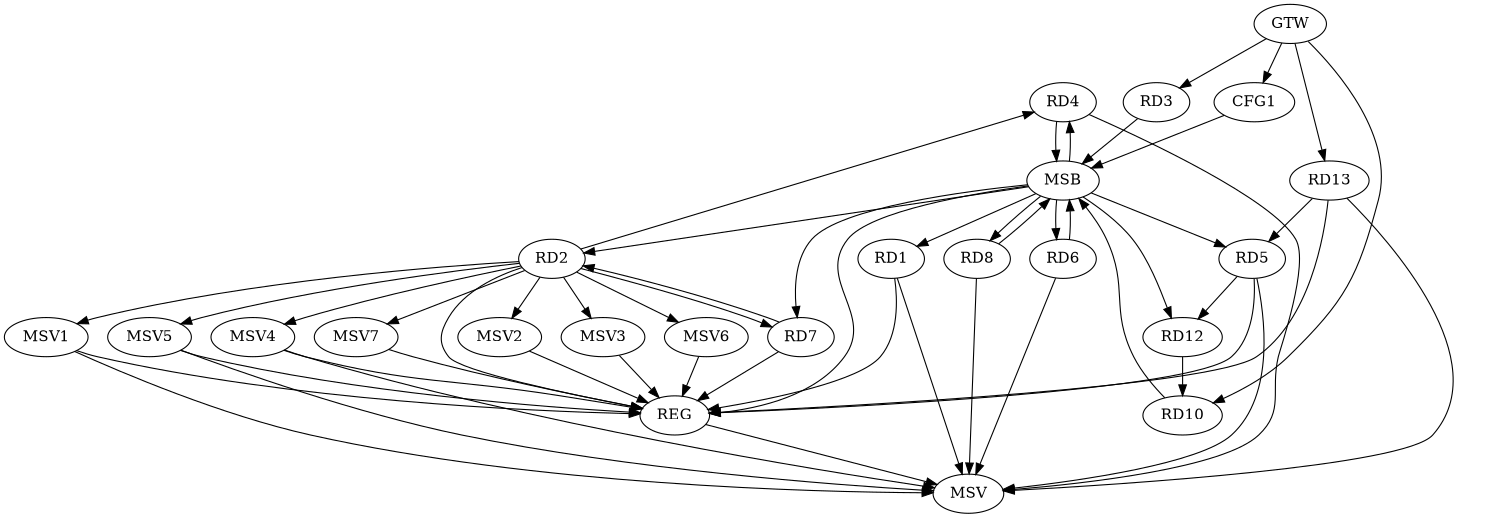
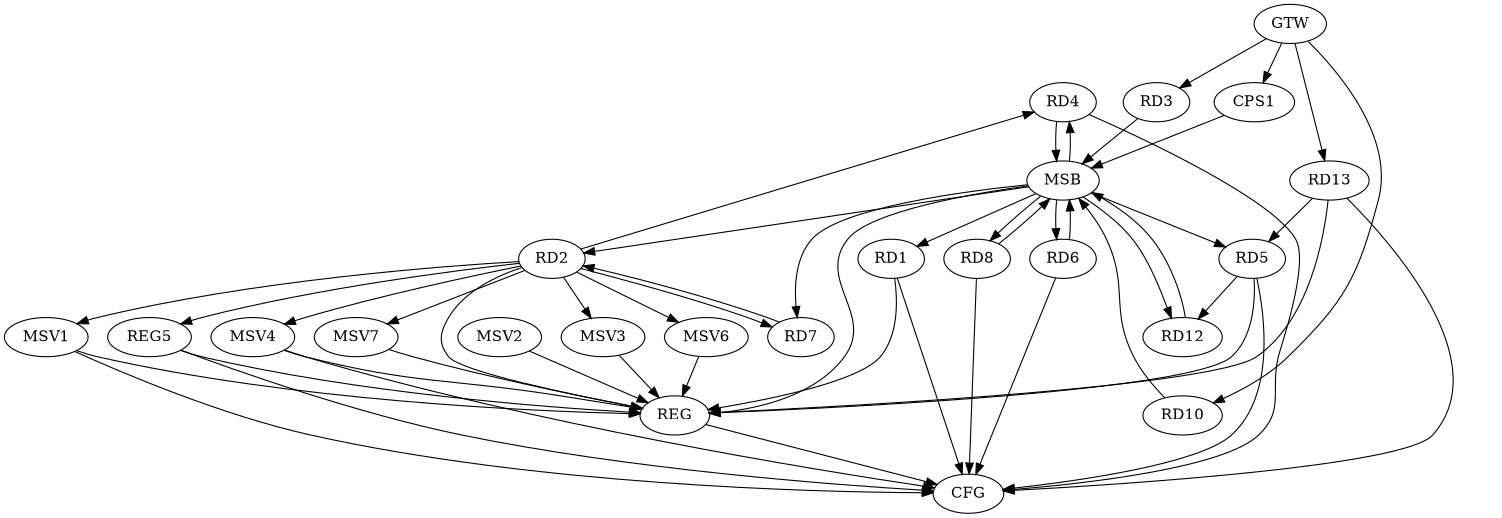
(1254, 102) -> (1254, 102)
(529, 293) -> none
(150, 337) -> (150, 337)
(1183, 366) -> (1158, 247)
(743, 373) -> none
(968, 494) -> (968, 494)
